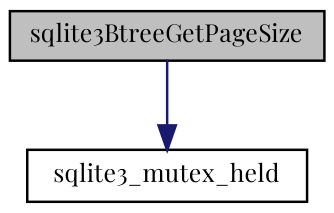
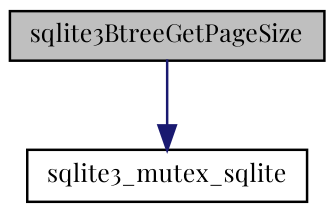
(167, 176) -> (167, 176)
